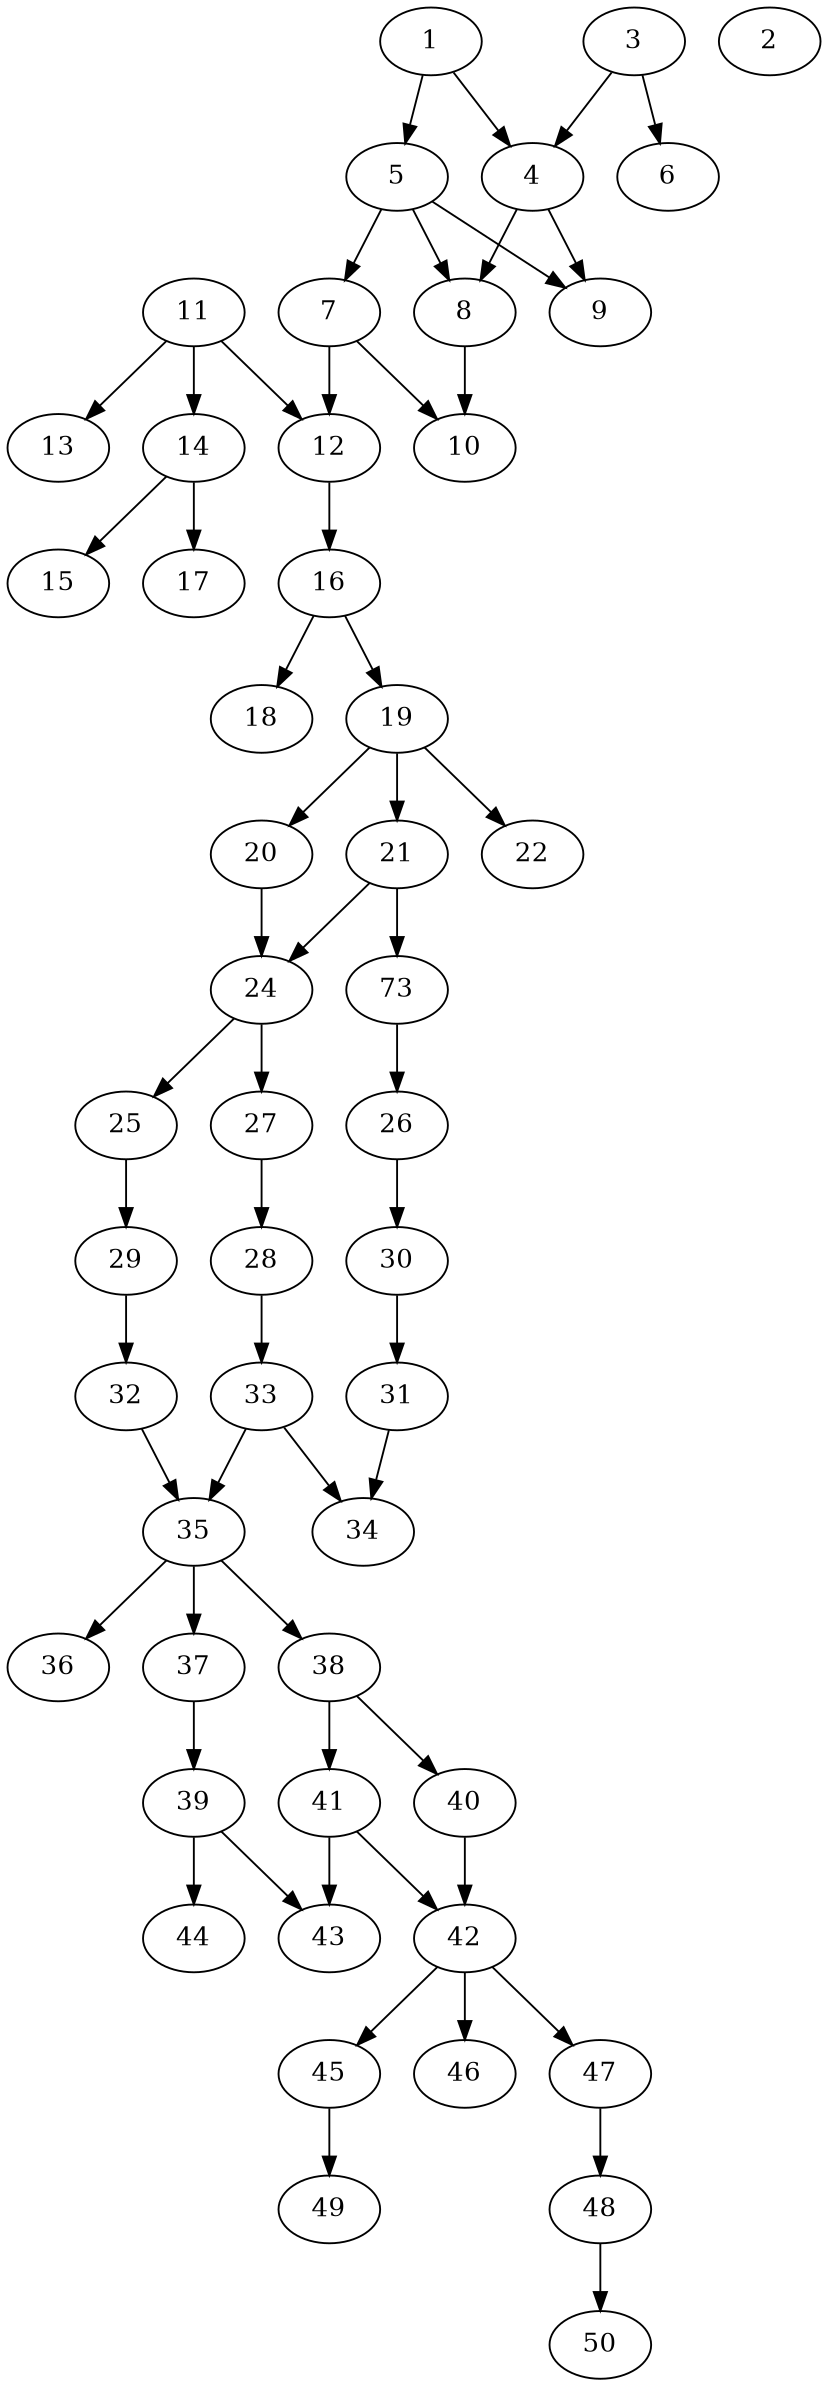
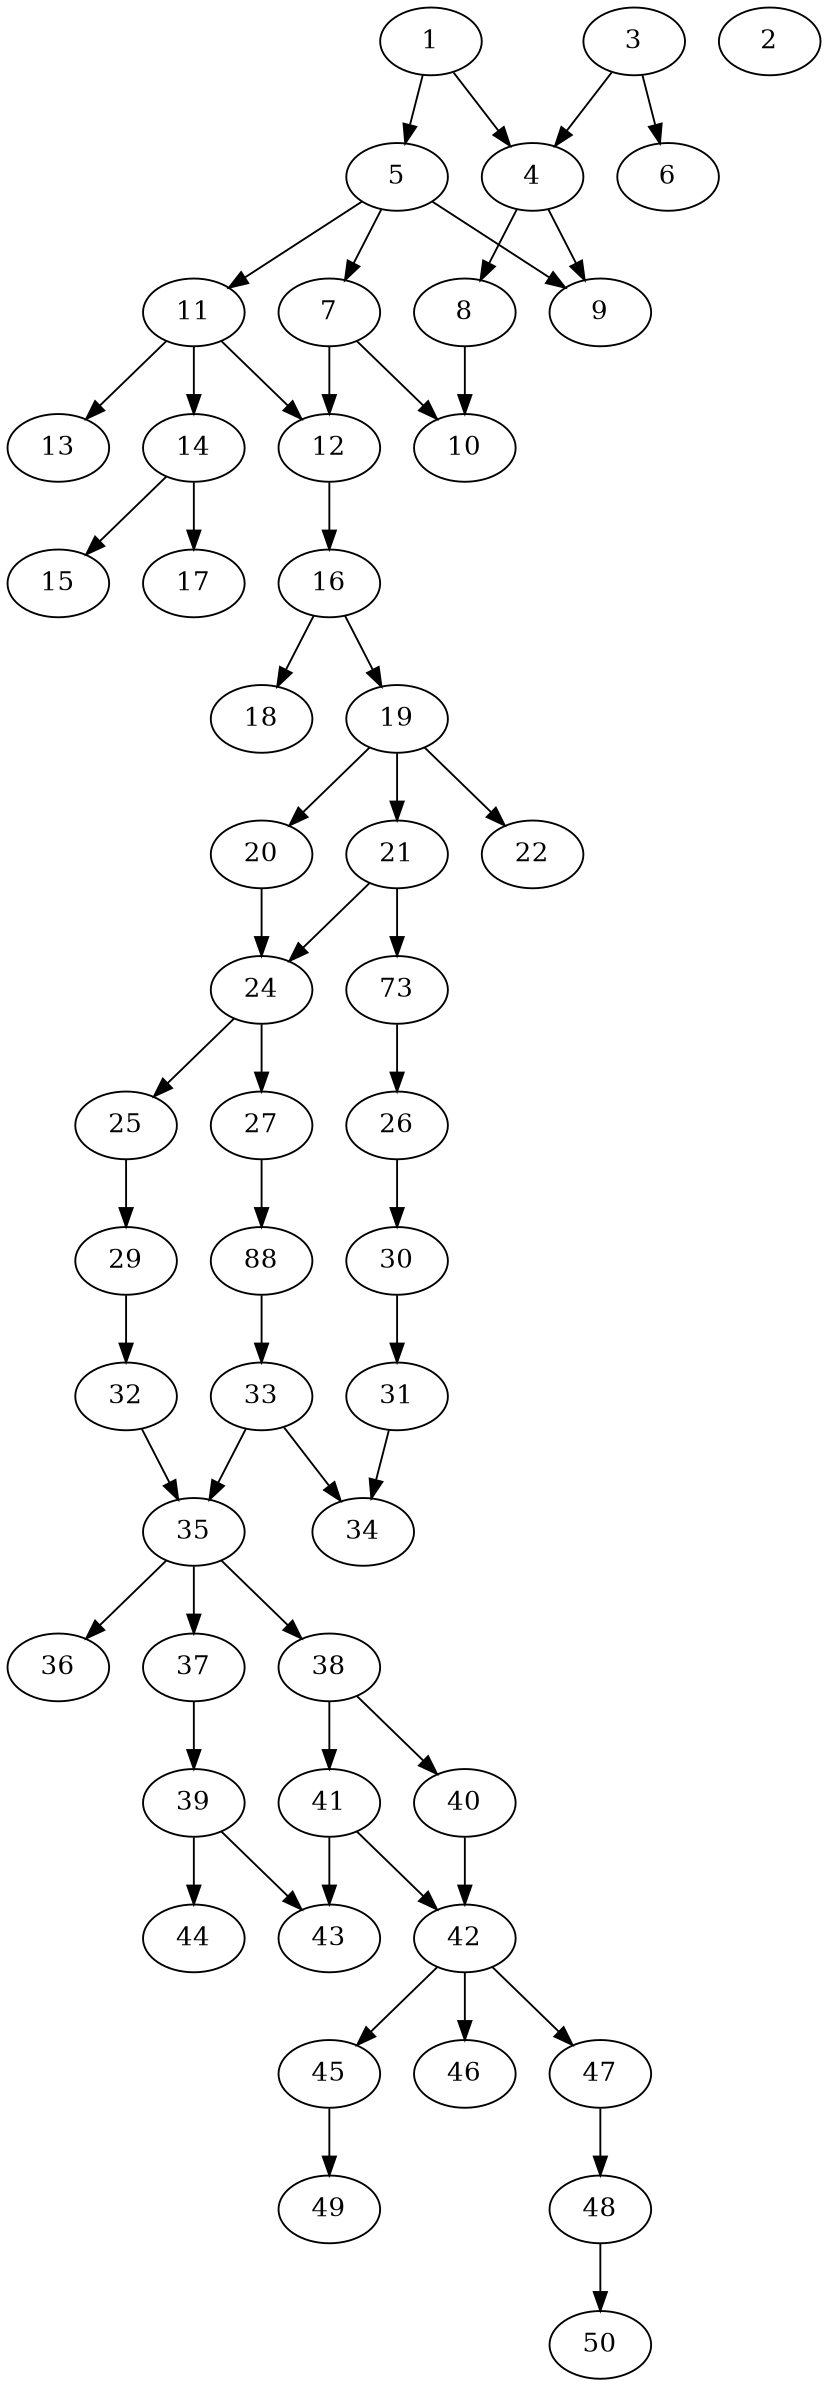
(427, 236) -> (303, 240)
(262, 1261) -> (262, 1261)
